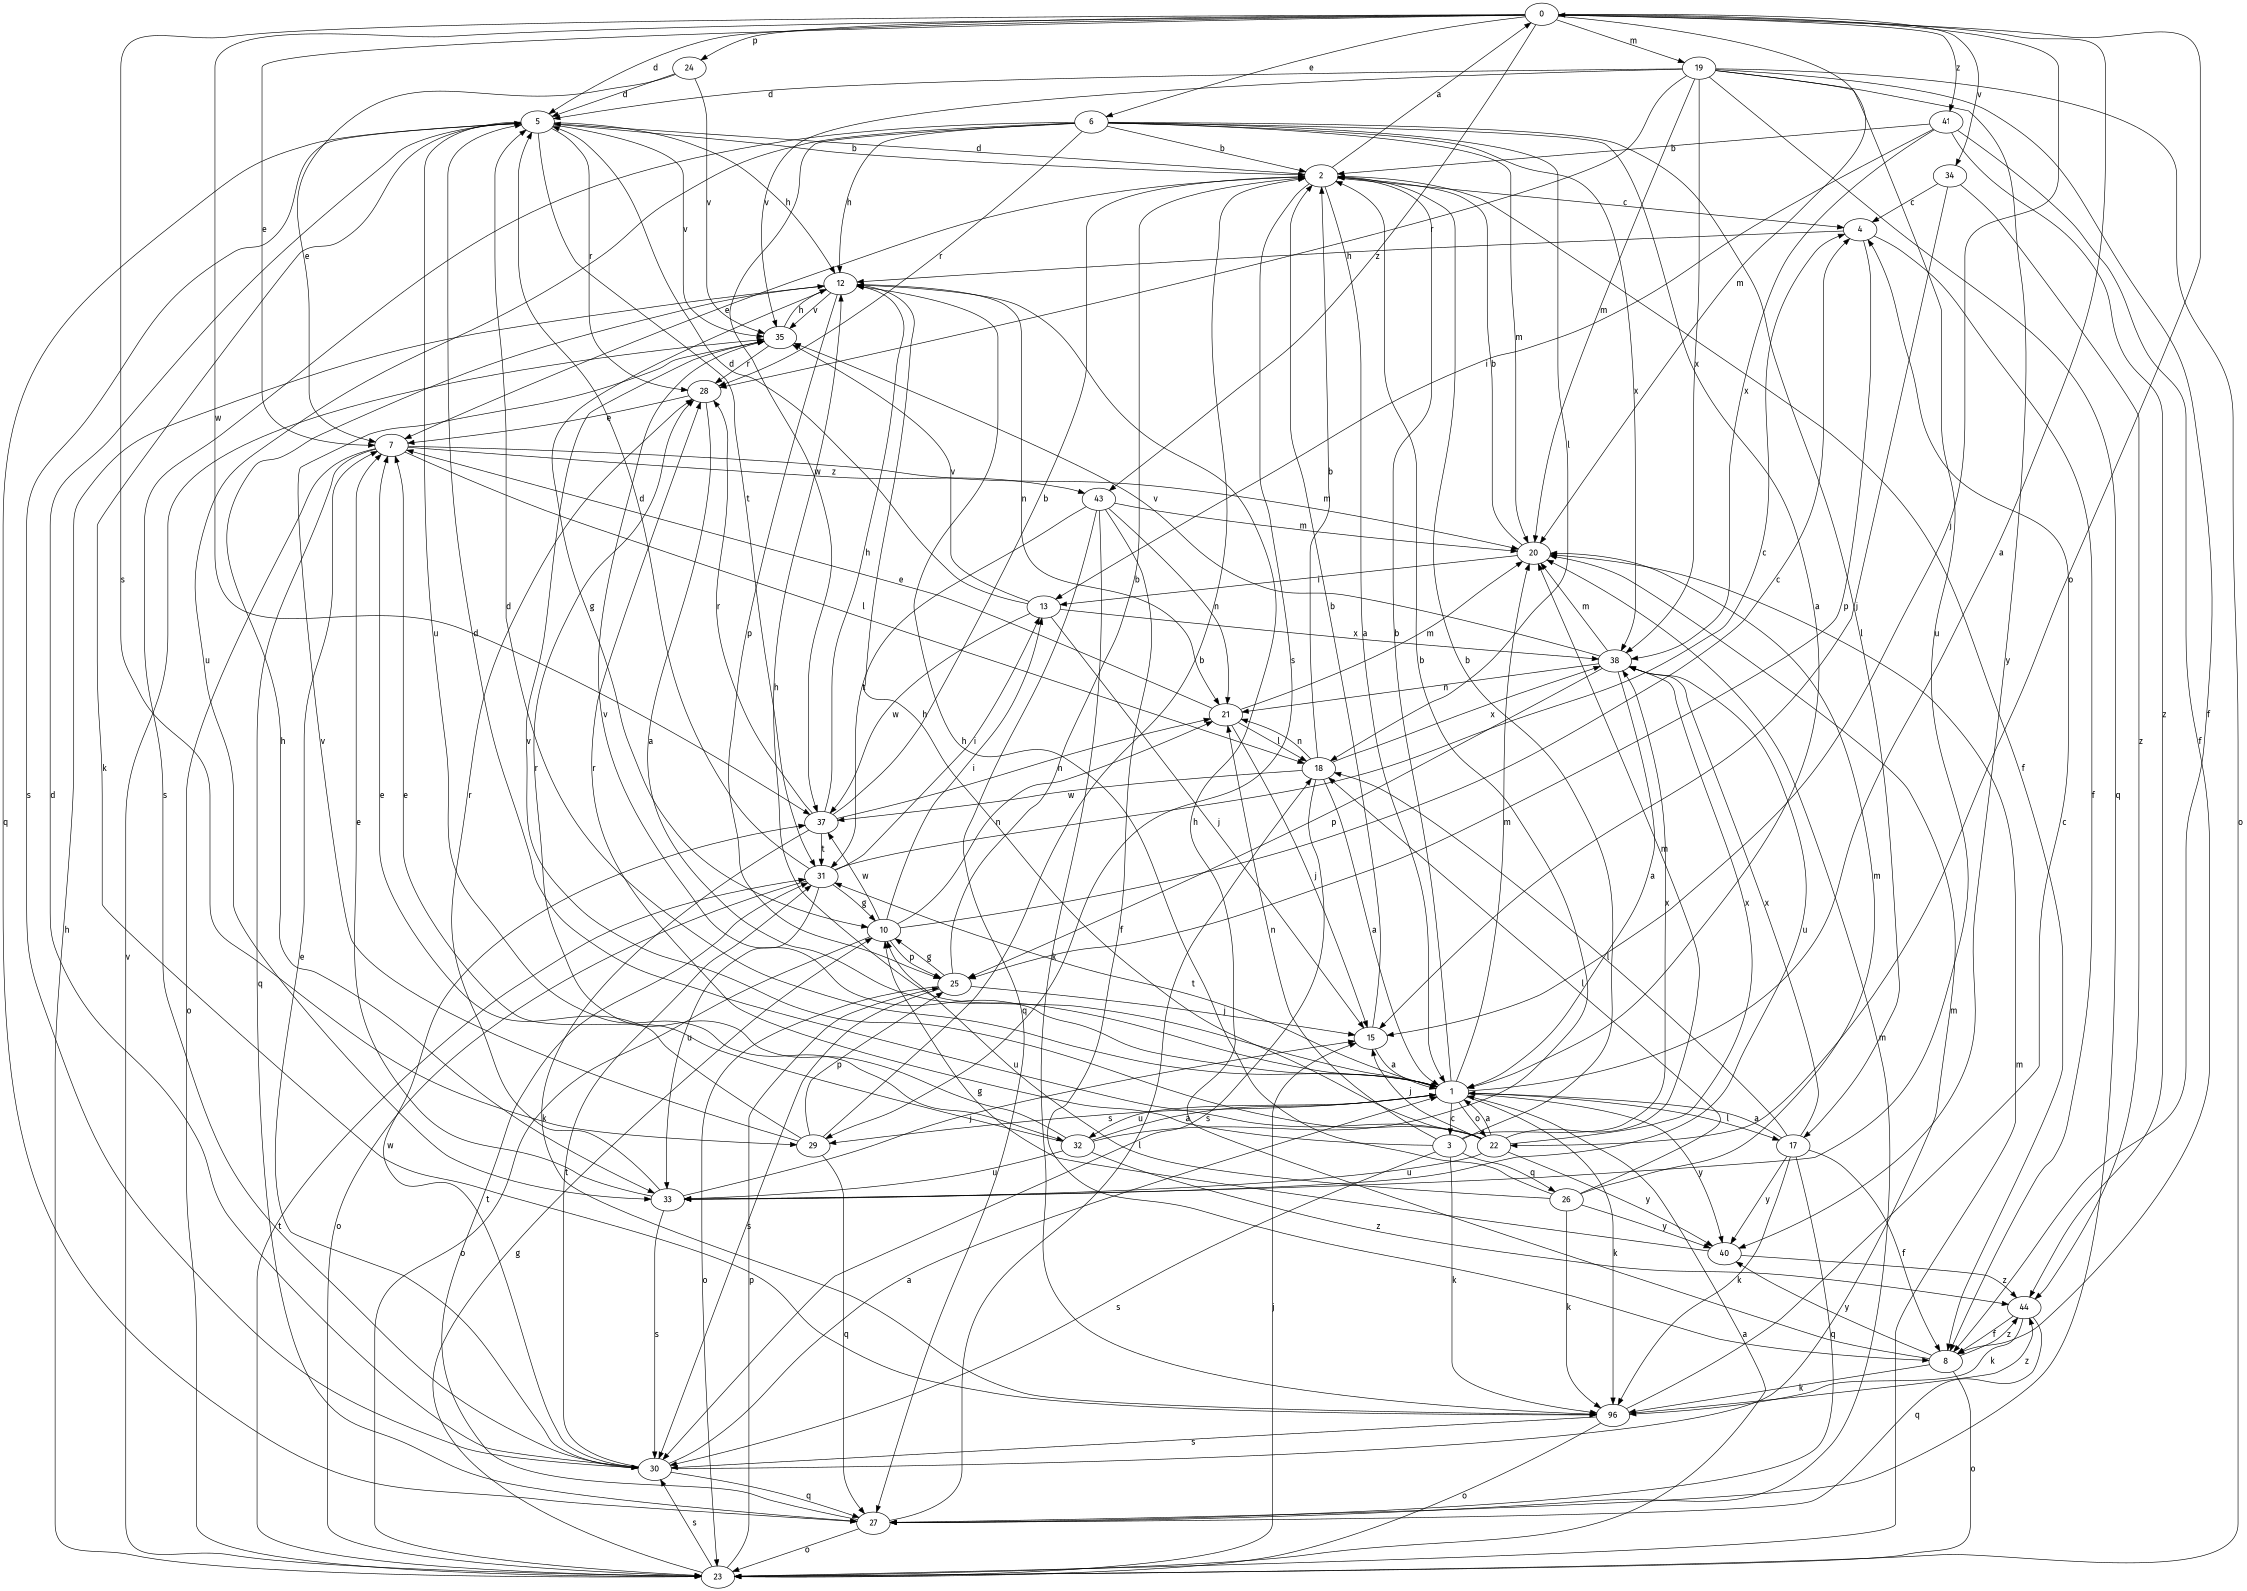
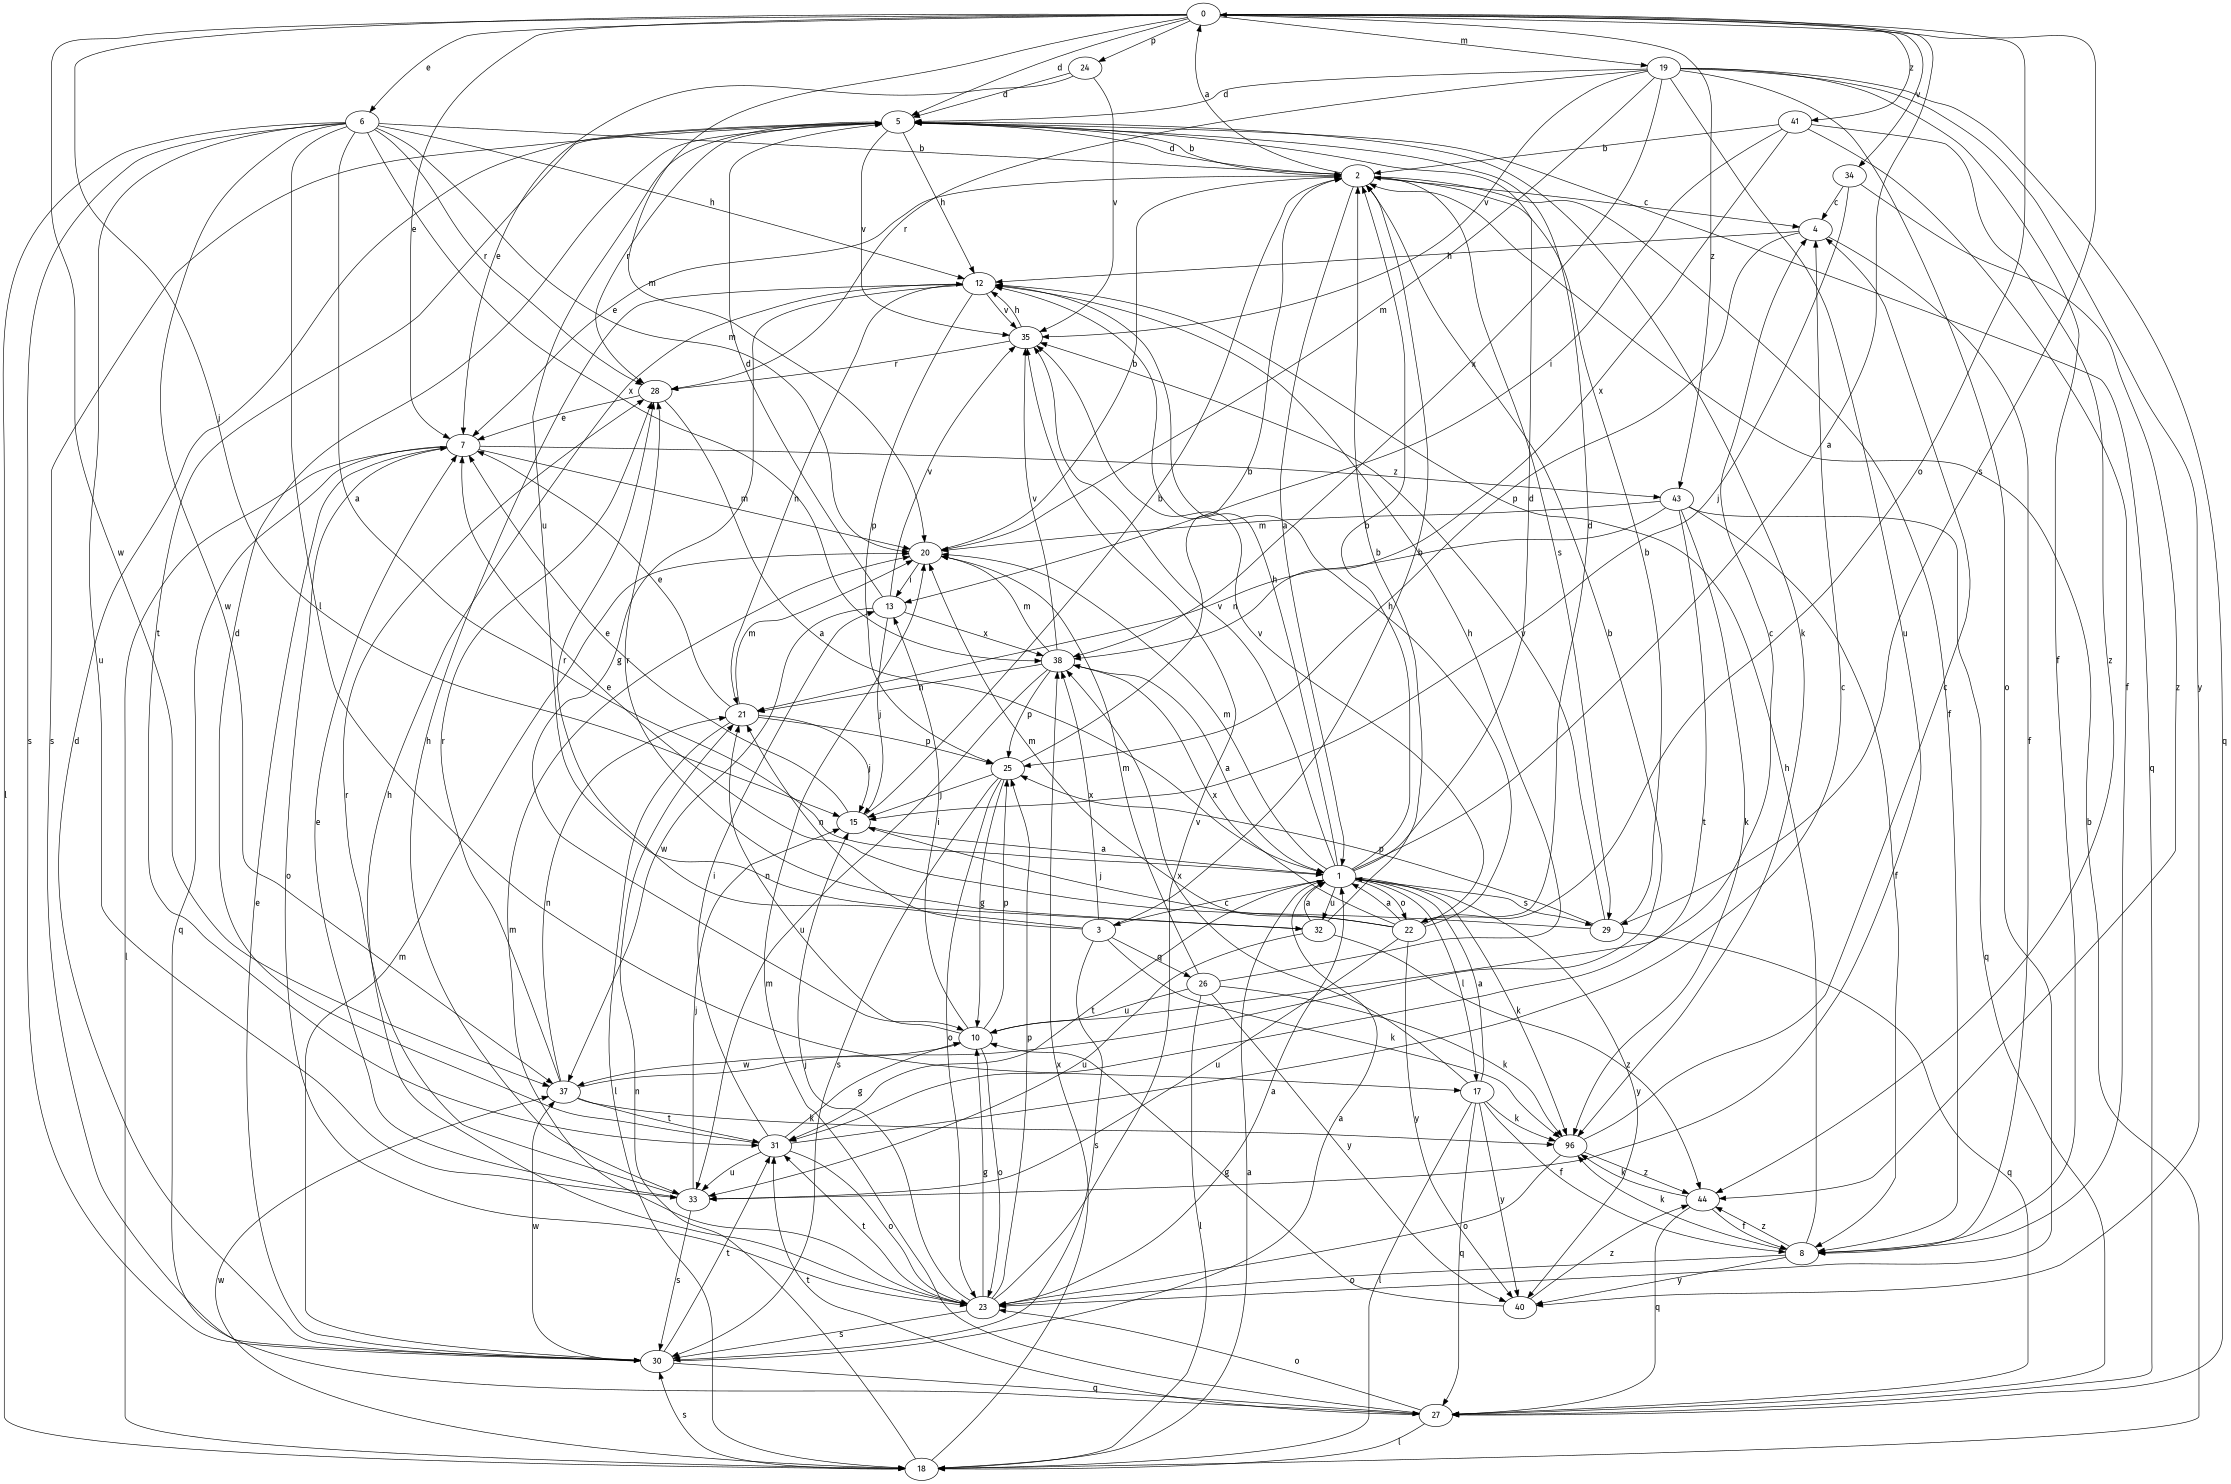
(866, 539) -> none
none -> (873, 735)
(505, 1007) -> (634, 666)
(1137, 1442) -> none
